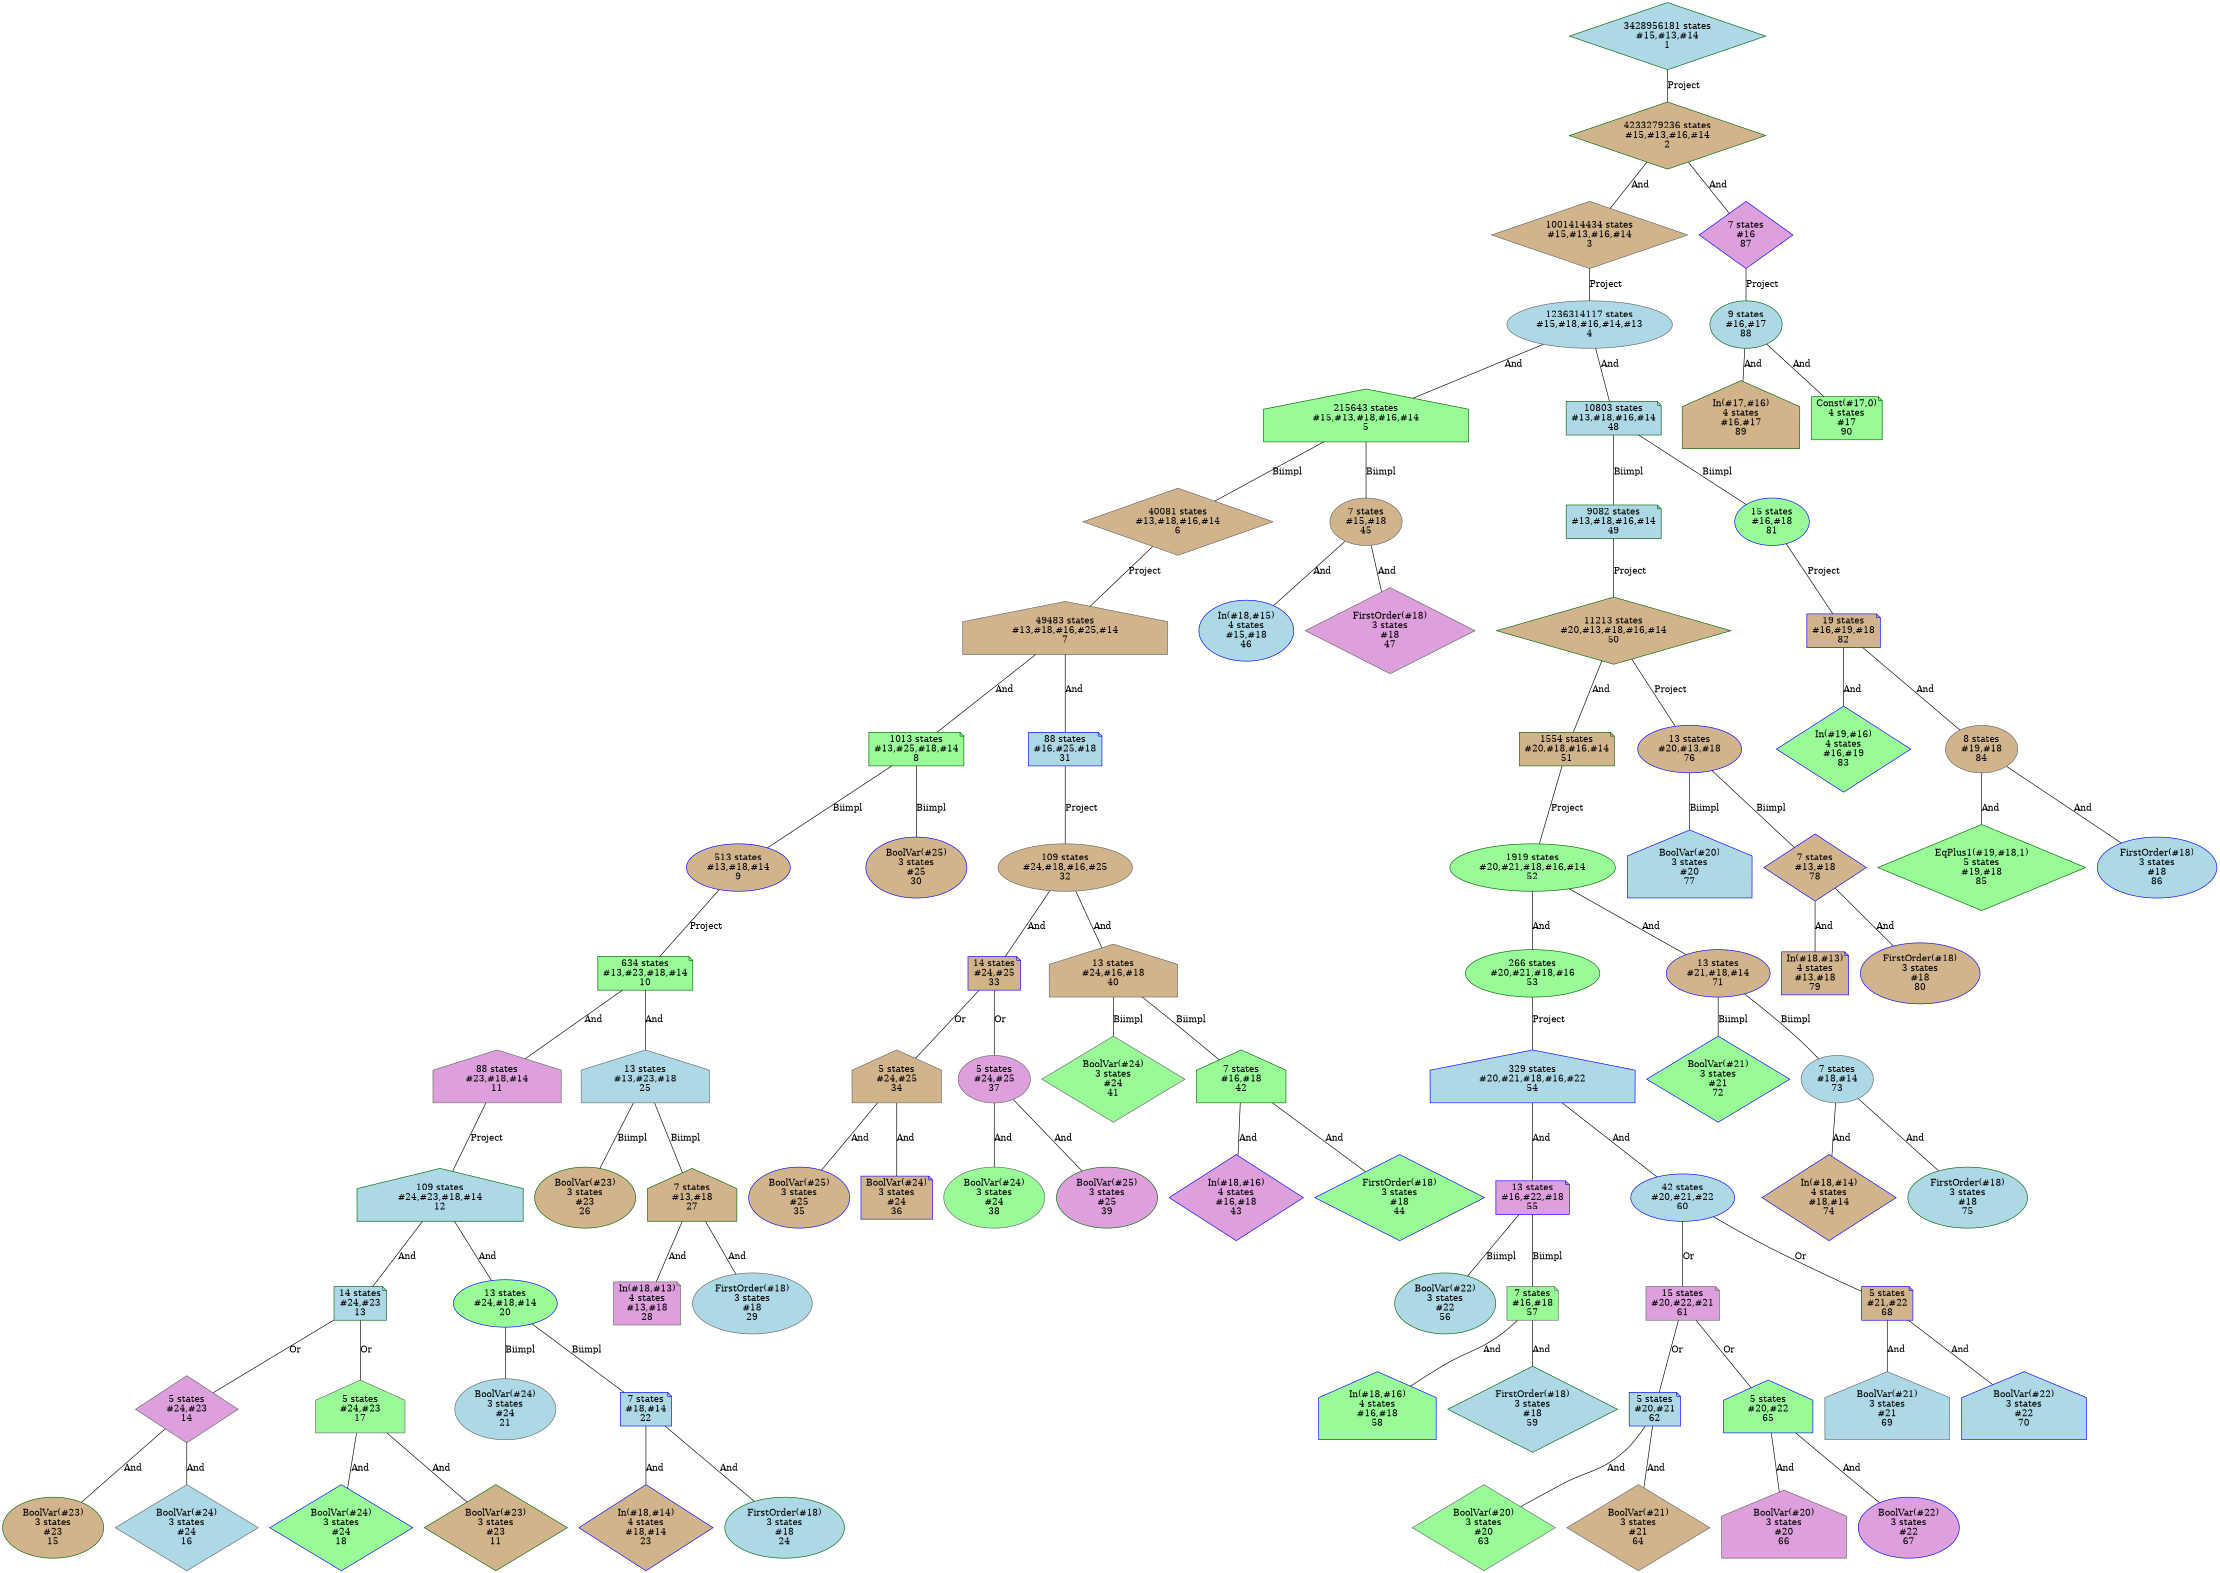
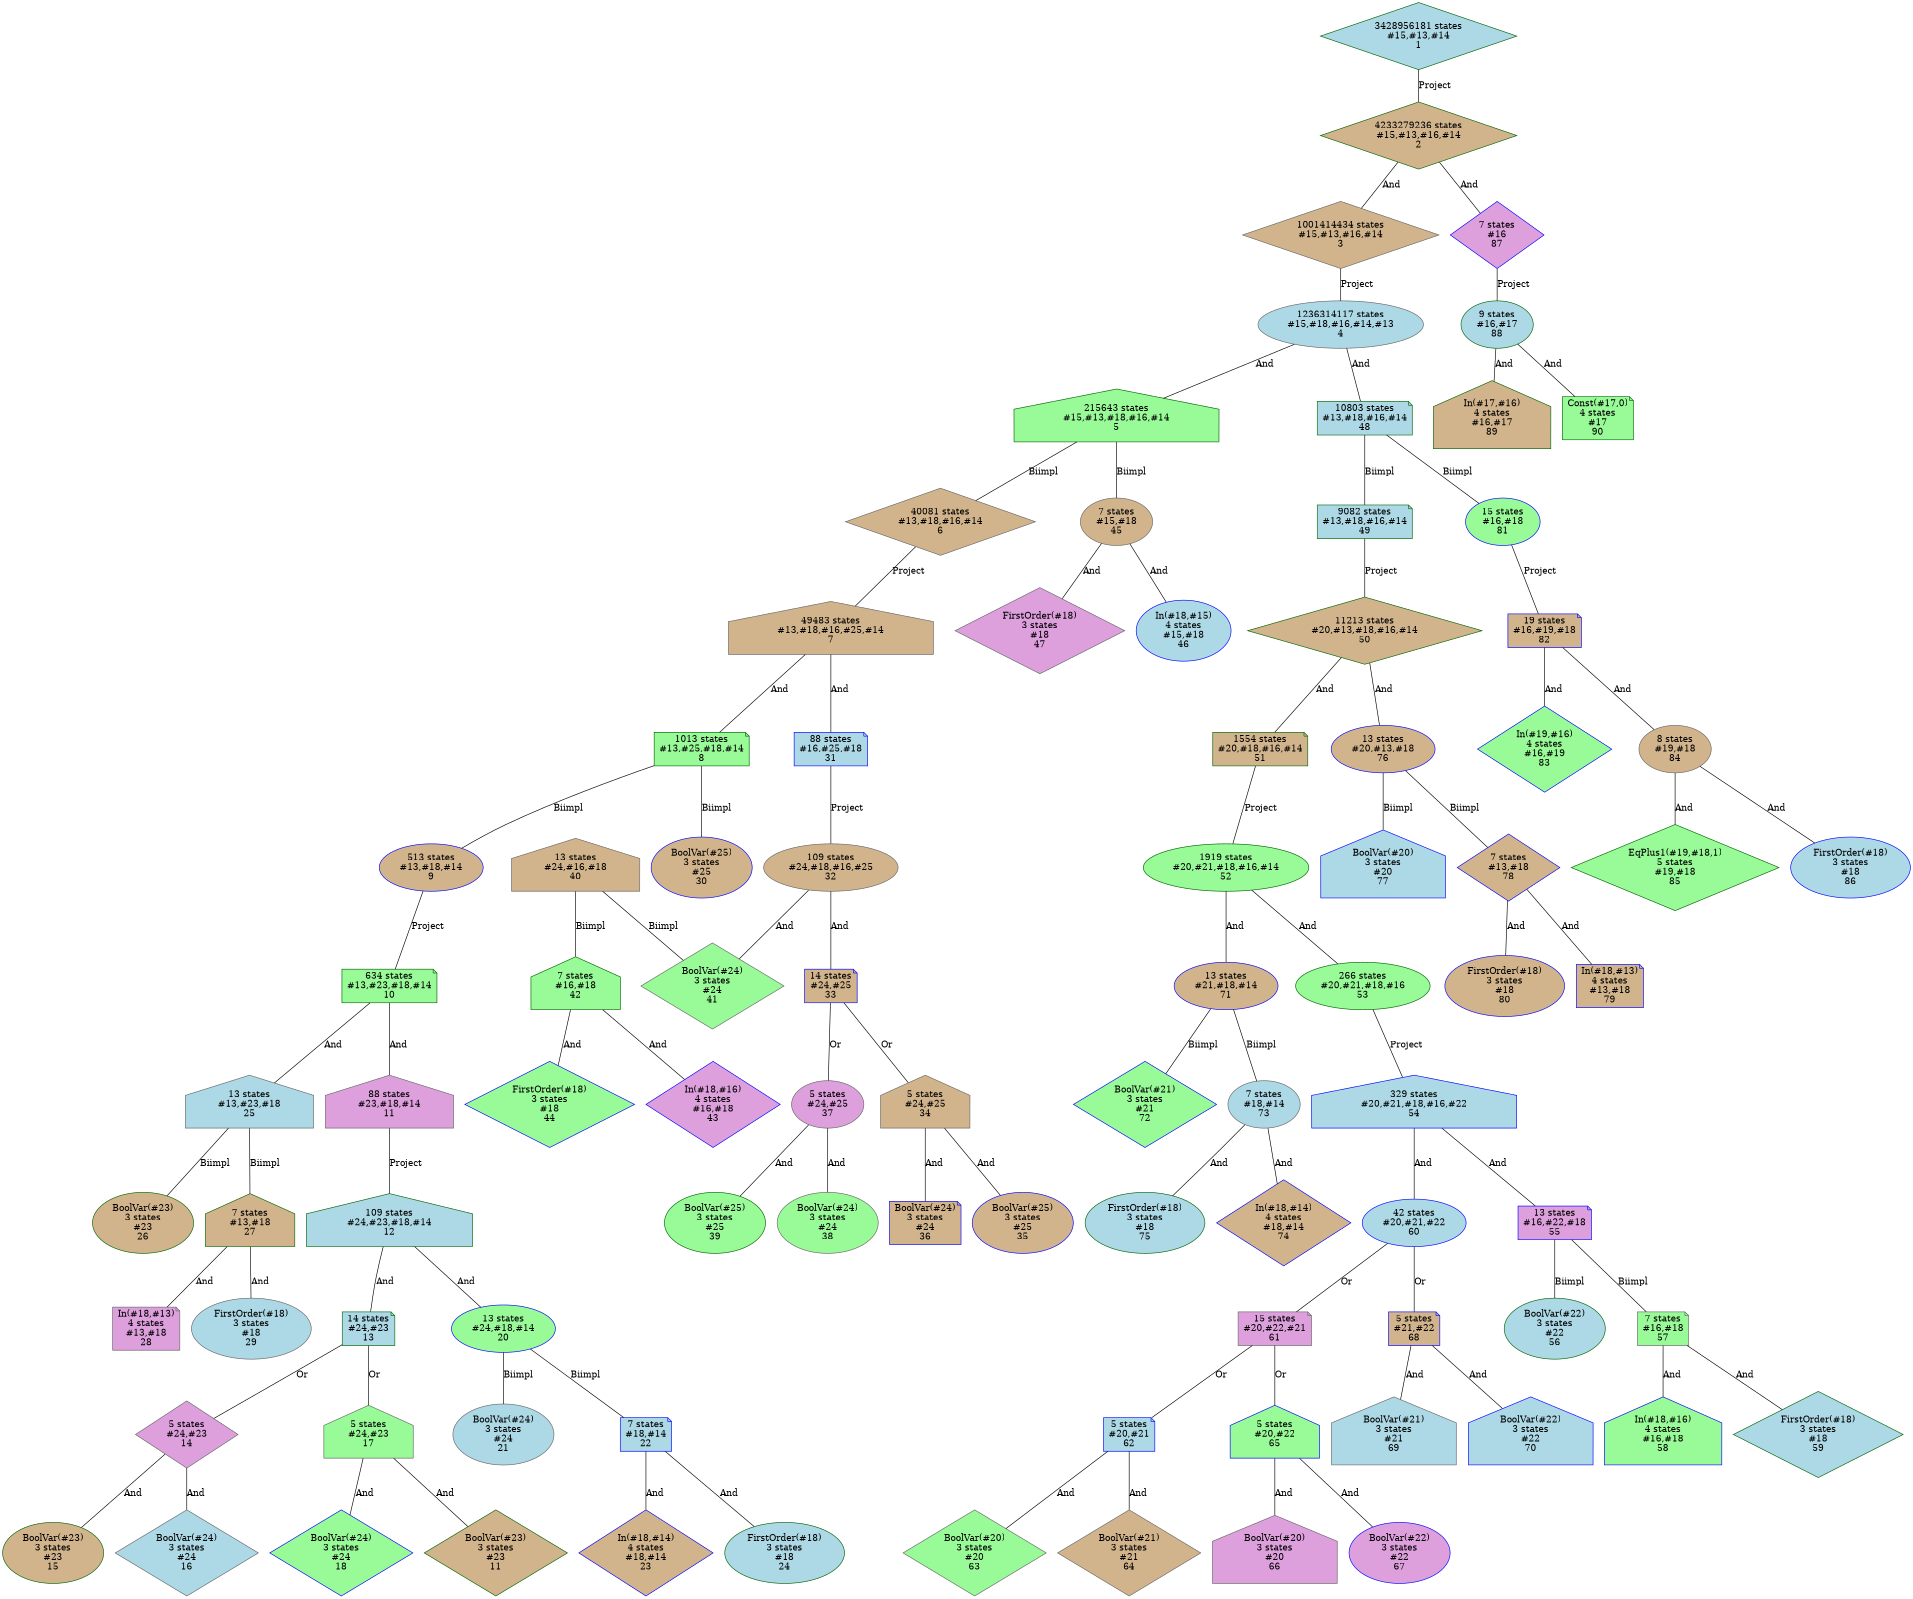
(1671, 690) -> (1384, 690)
(1089, 919) -> (774, 925)
(1107, 1198) -> (715, 1223)
